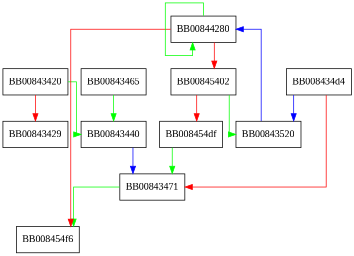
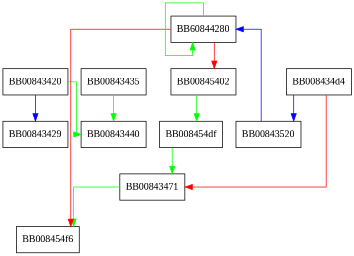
(203, 29) -> (203, 29)
(114, 82) -> (114, 82)
(35, 104) -> (35, 104)
(197, 104) -> (197, 104)
(229, 115) -> none
(133, 157) -> none
